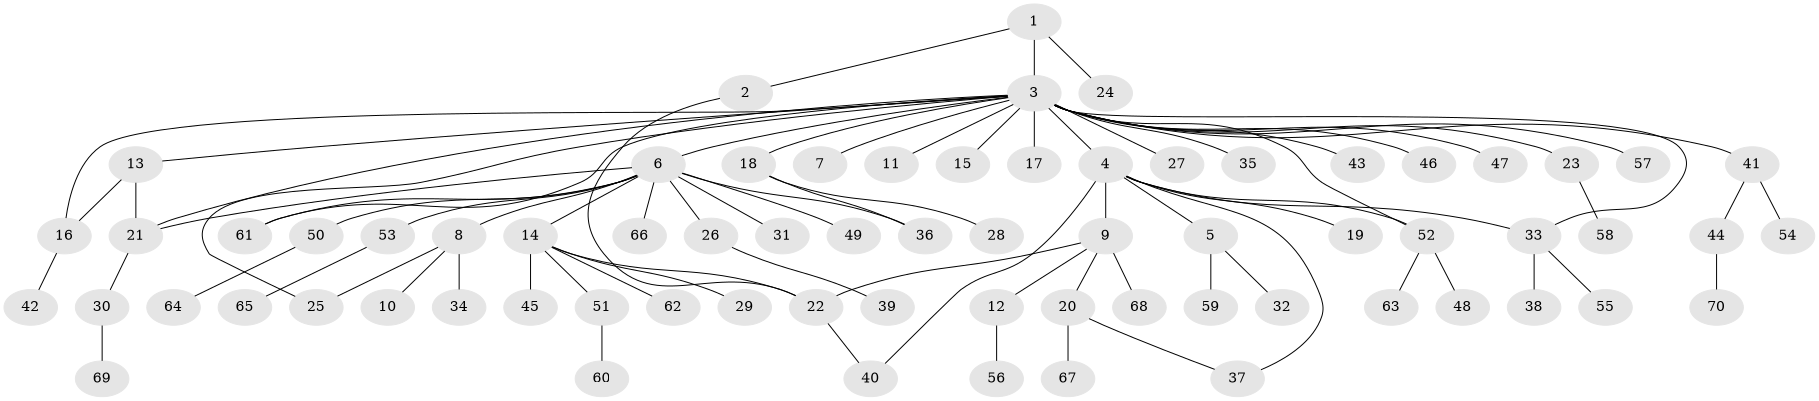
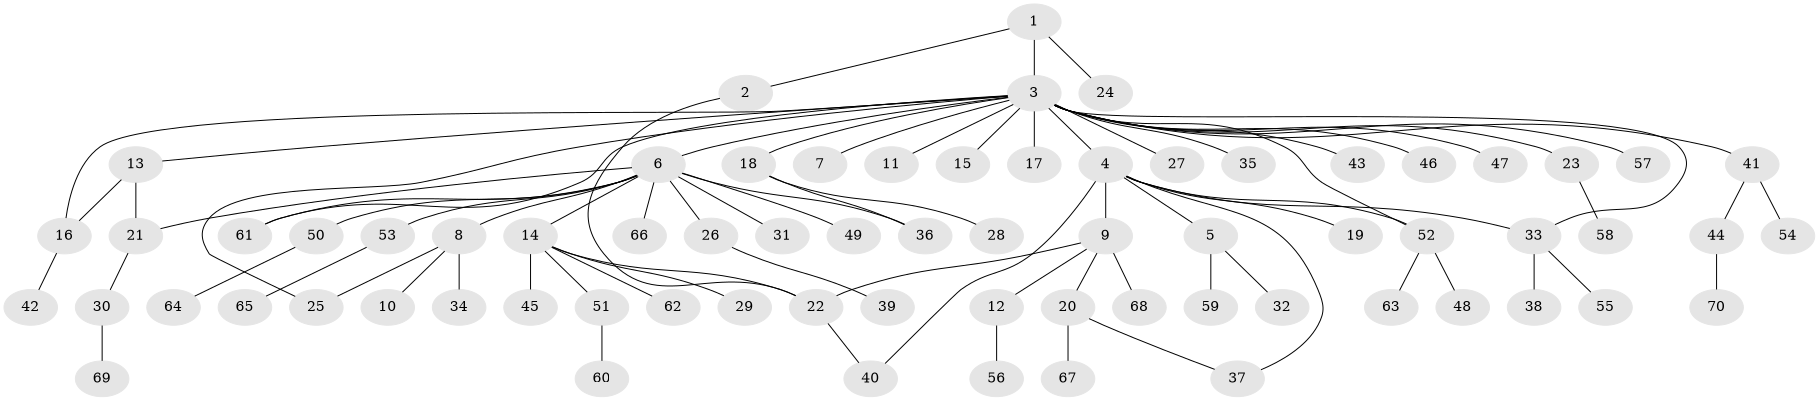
(578, 135) -> none
